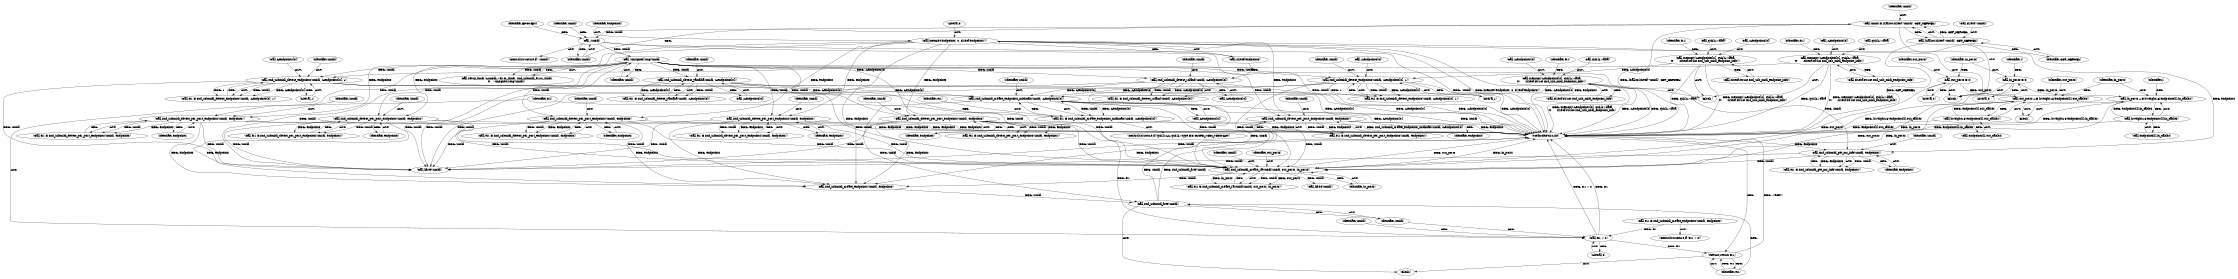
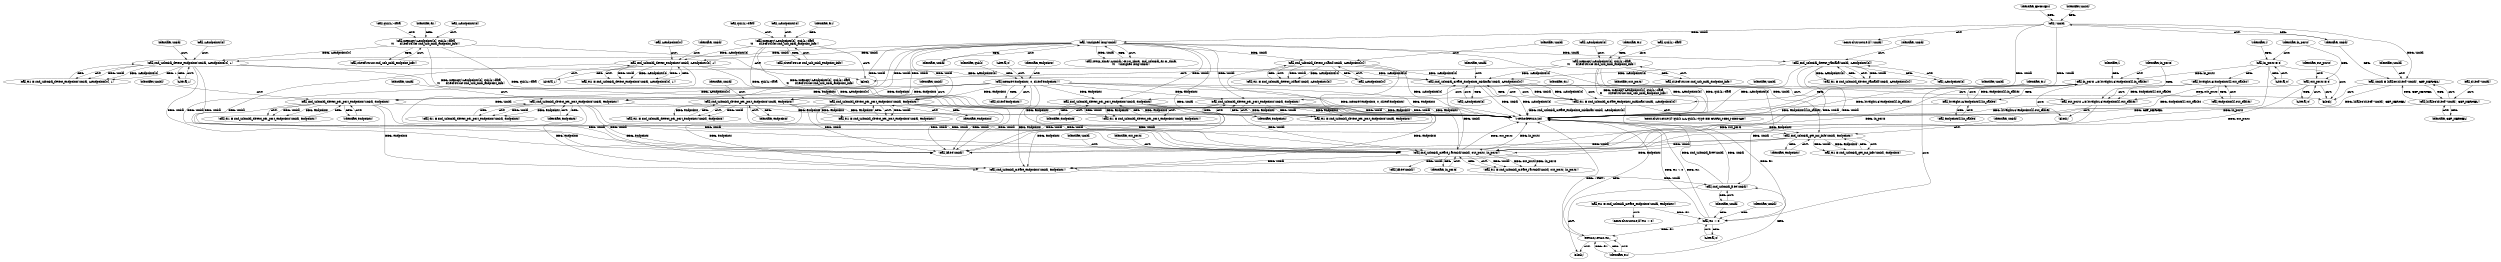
(1067, 27) -> (2253, 27)
none -> (971, 63)
(1251, 71) -> (1268, 73)
(2002, 105) -> (2246, 72)
none -> (1432, 160)
